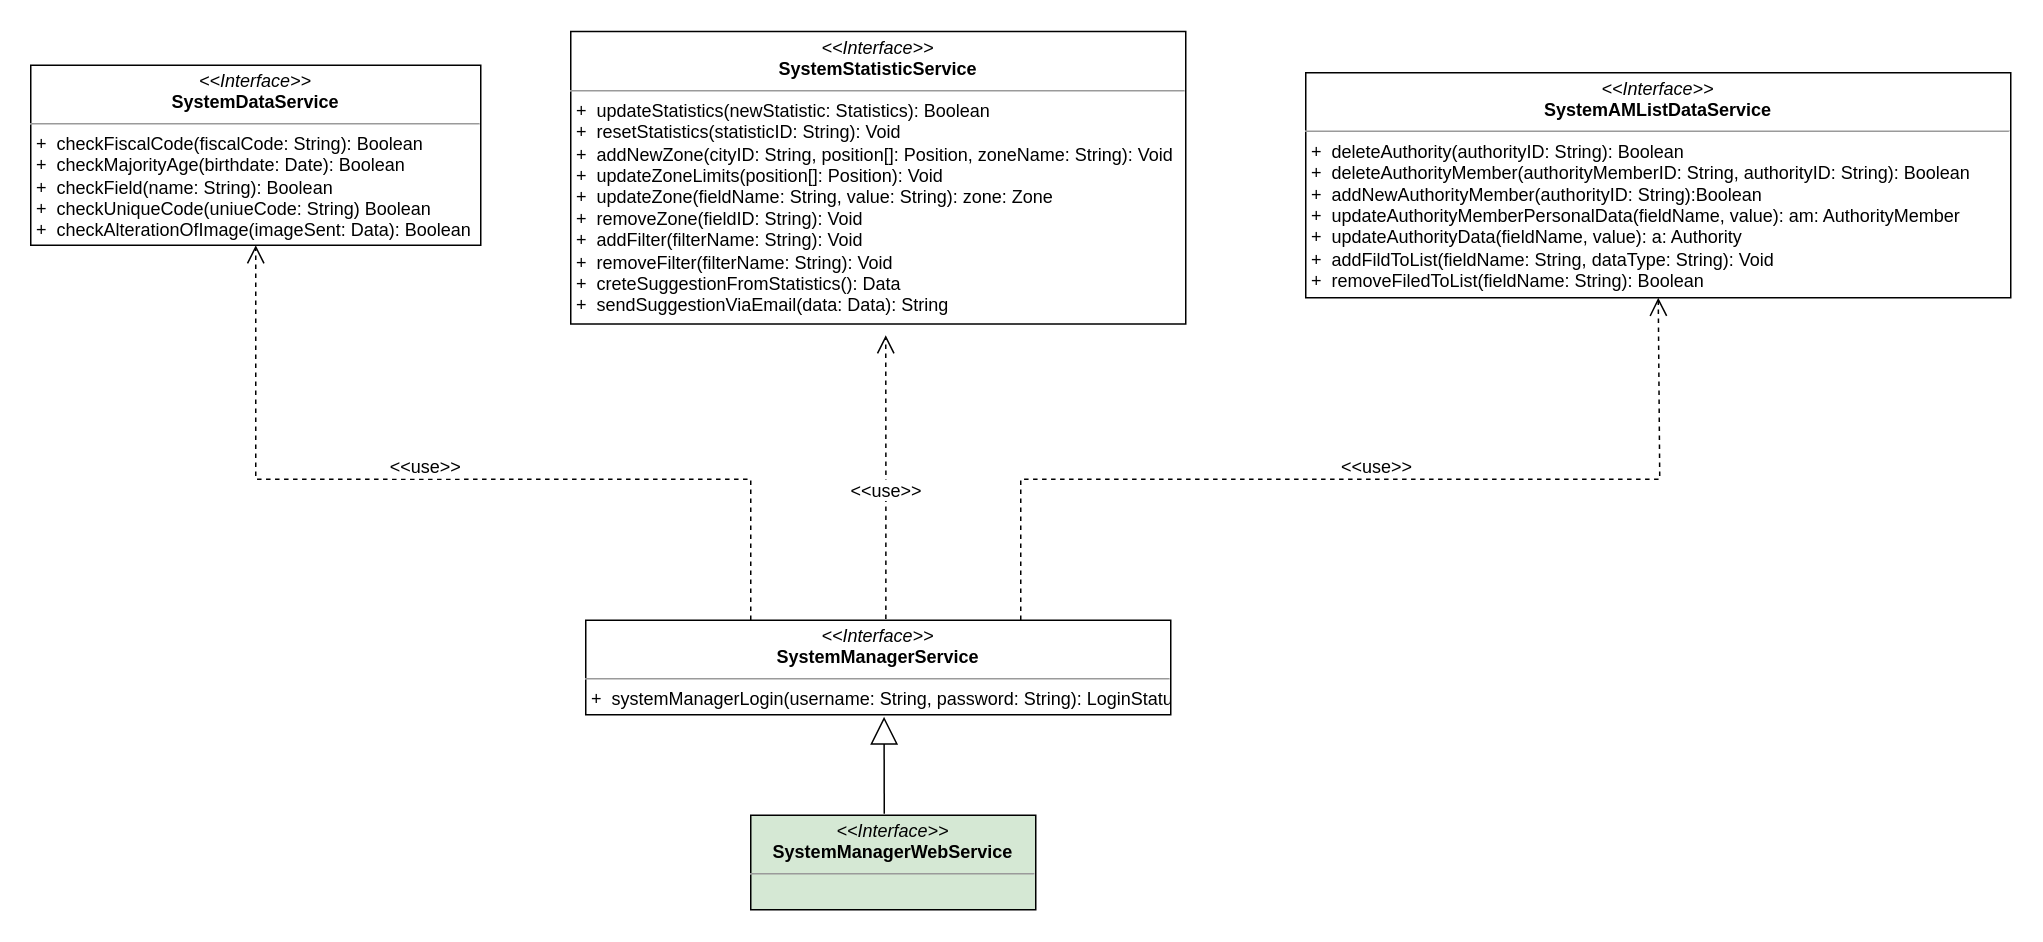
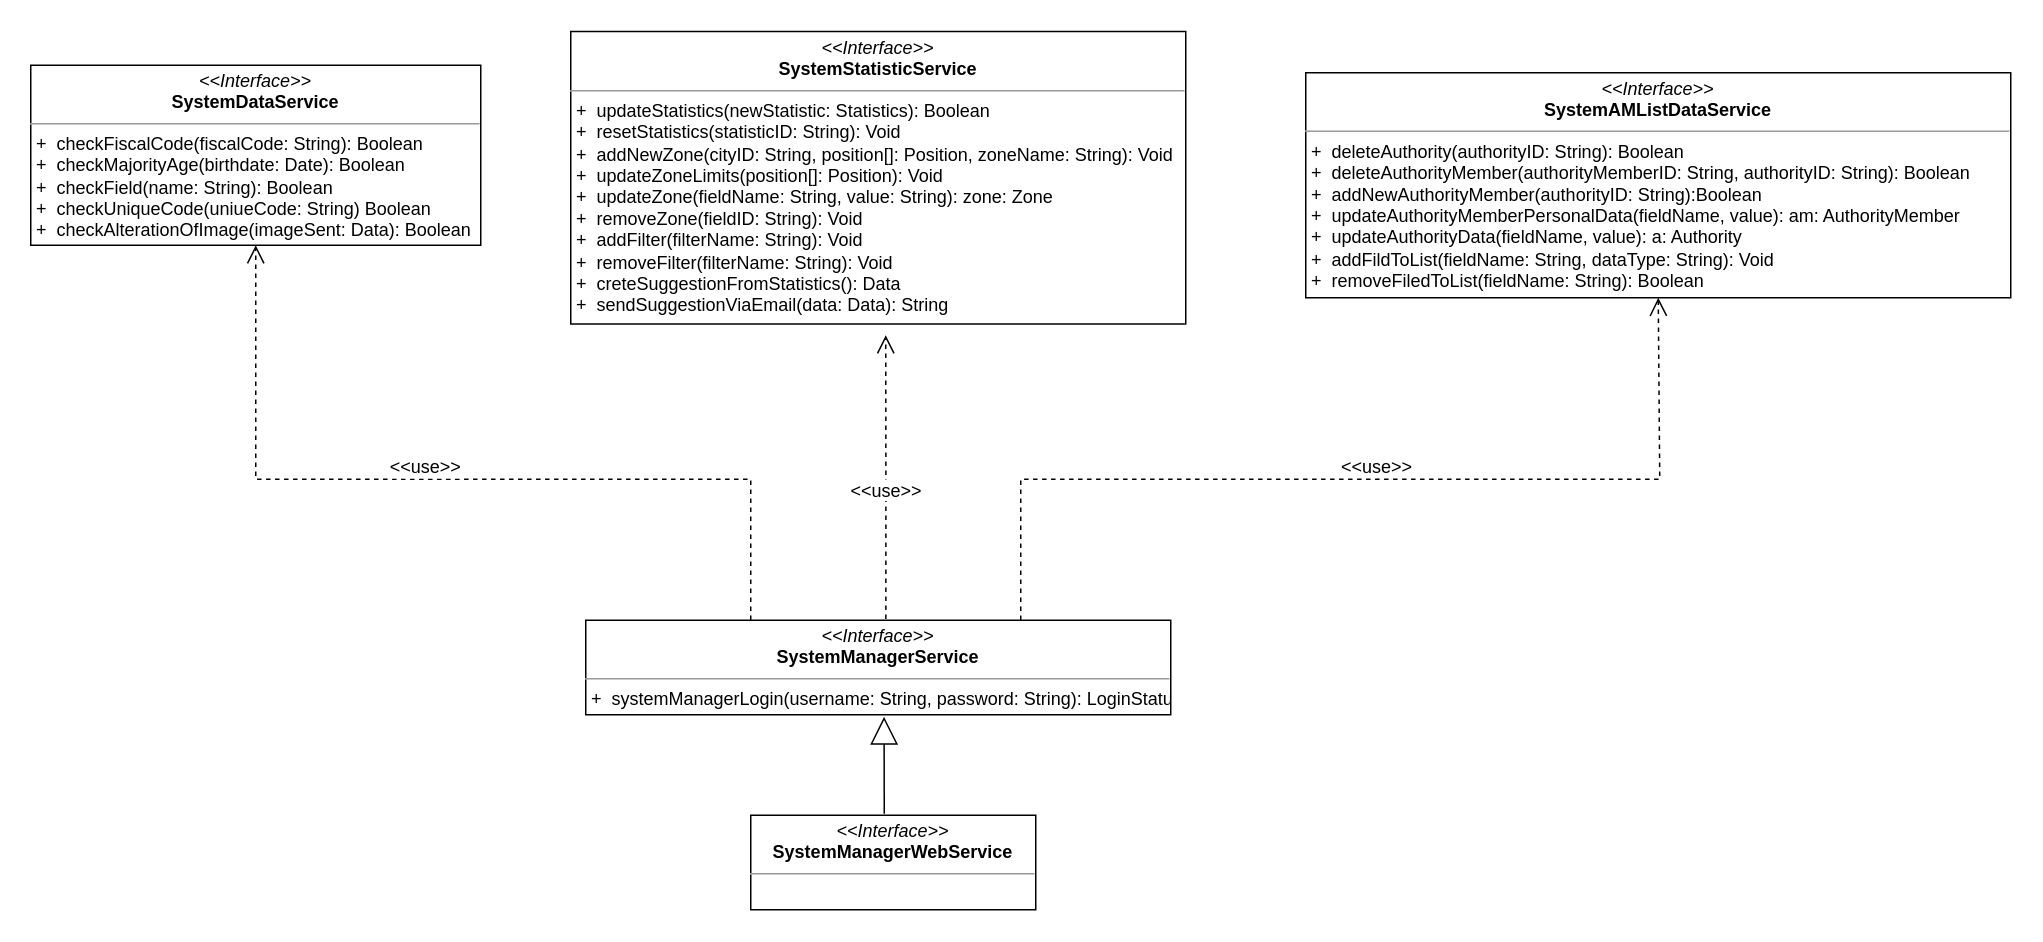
(893, 863) -> (893, 863)
